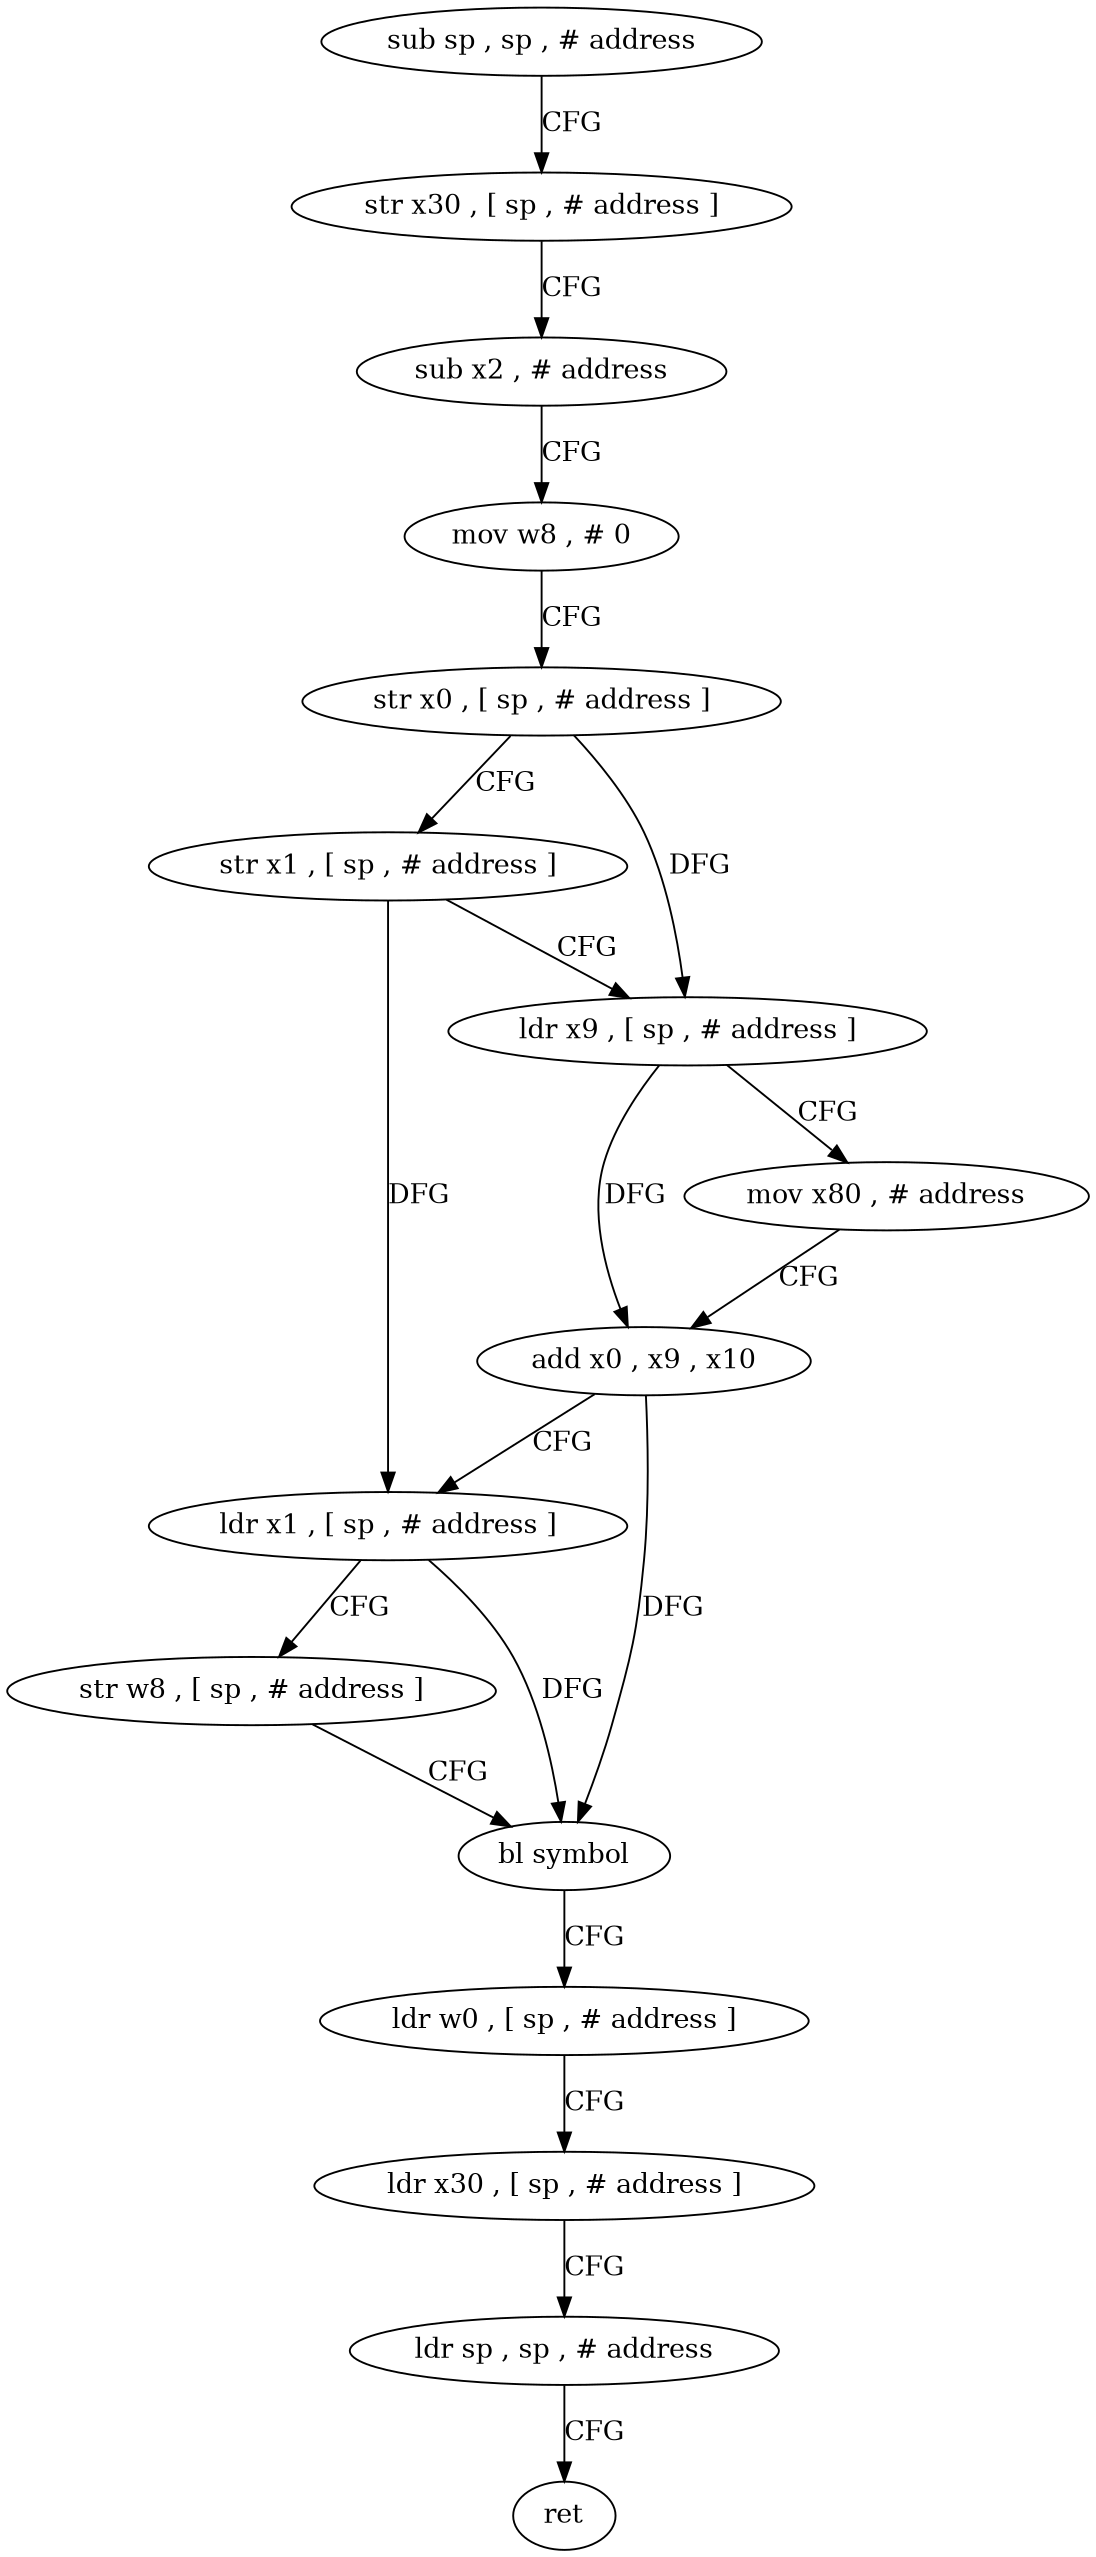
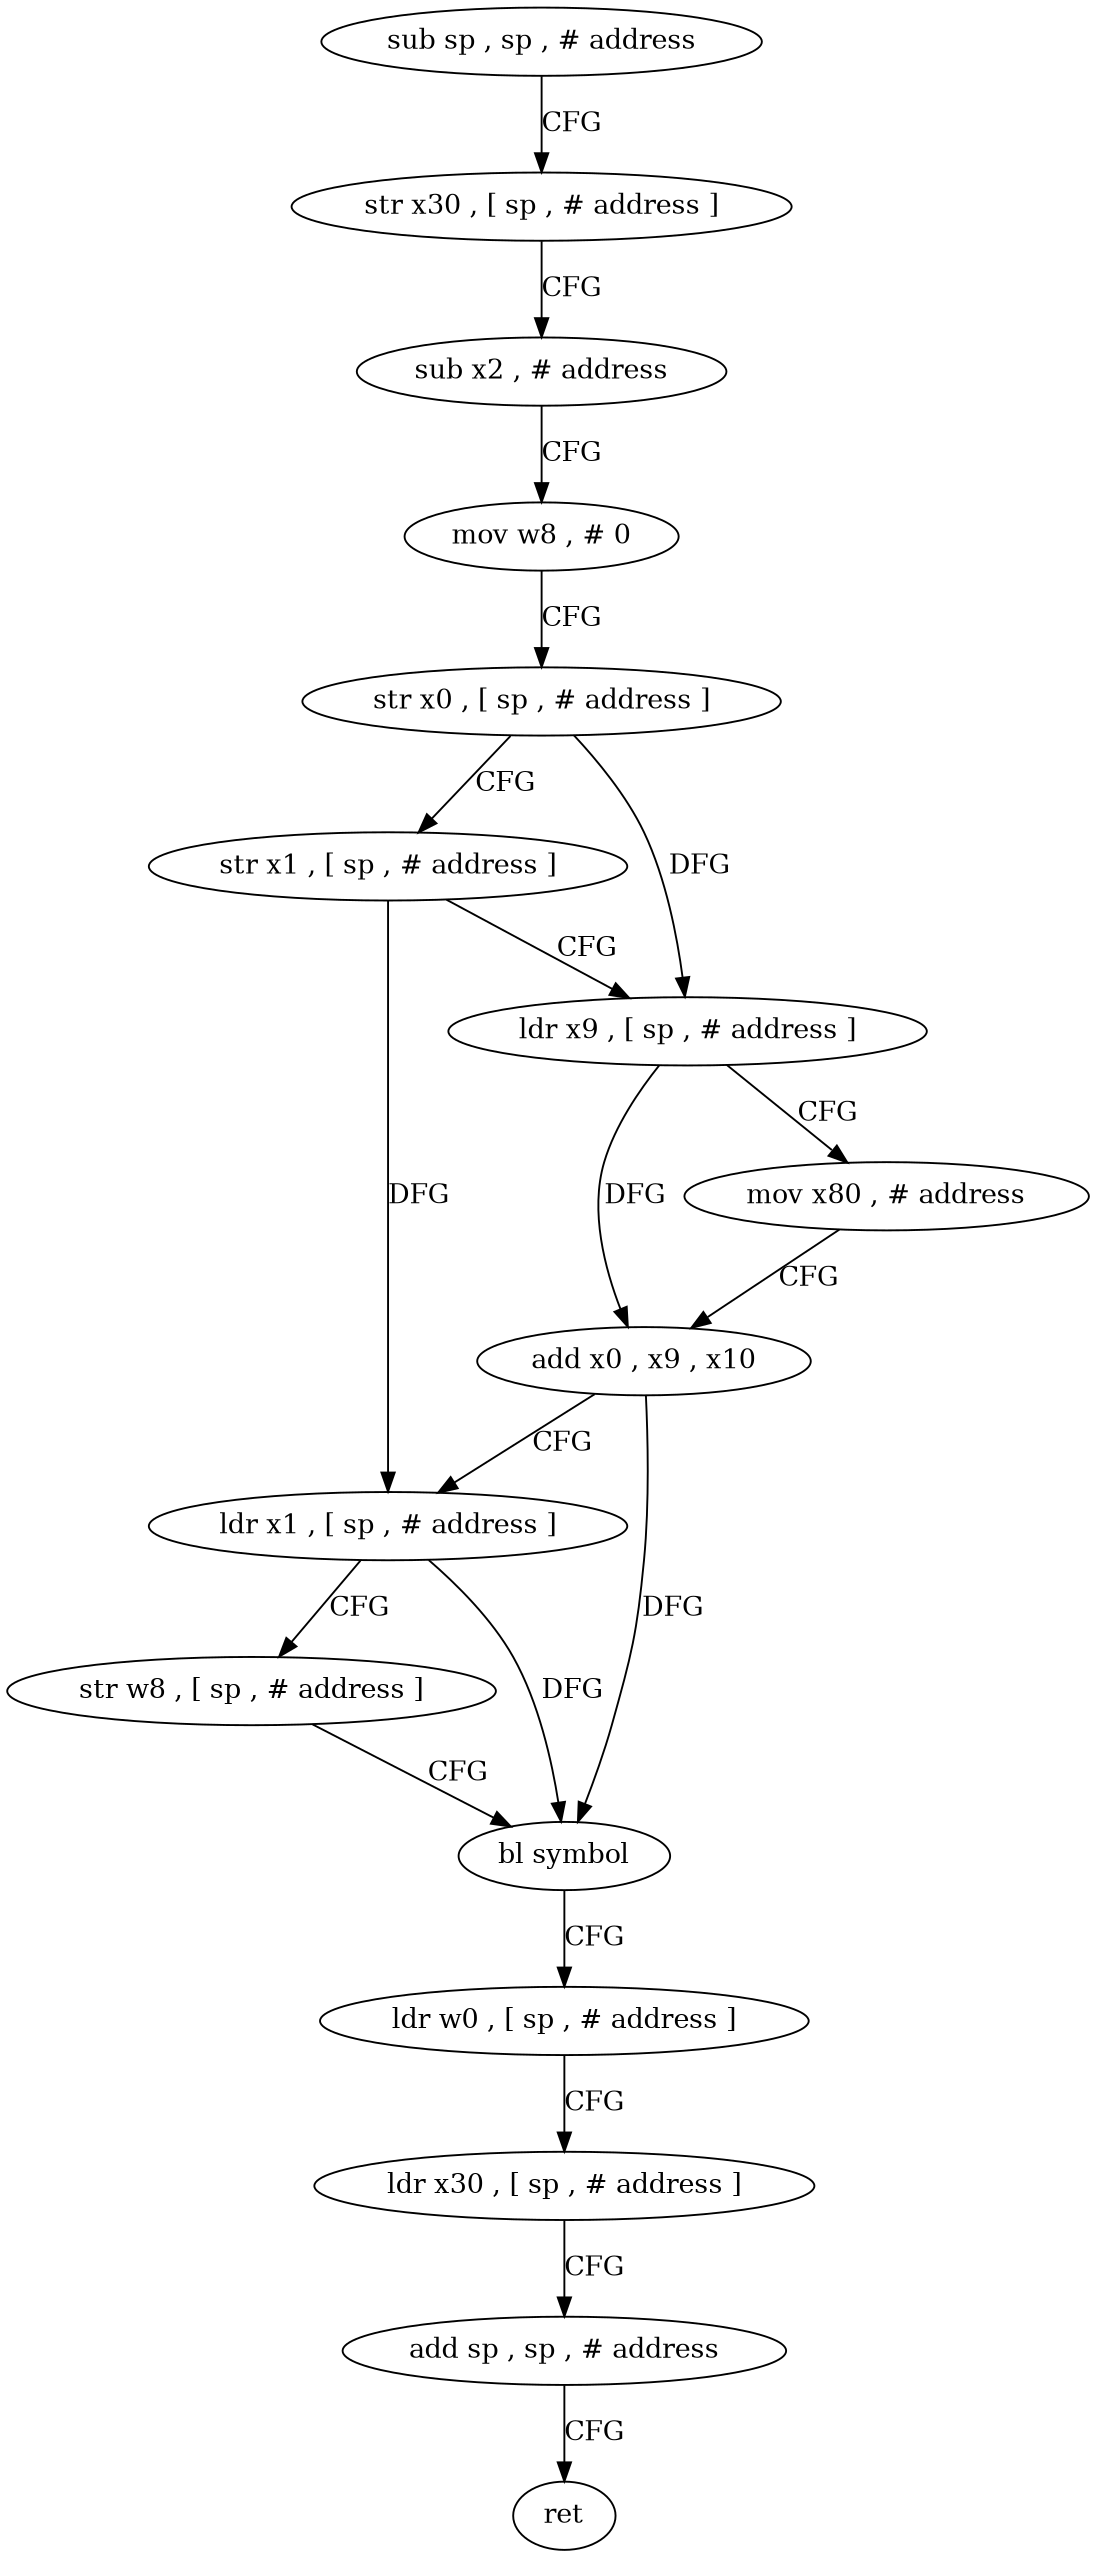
(564, 2351) -> (564, 2351)
